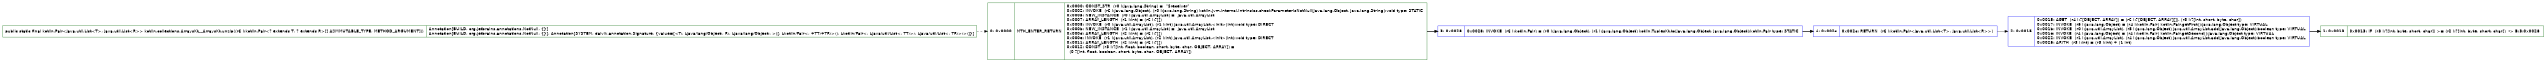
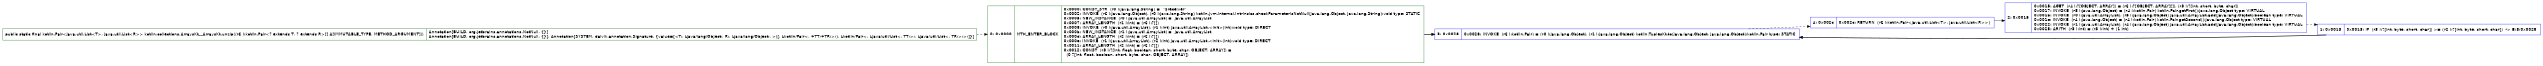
(1039, 31) -> (1038, 34)
(1806, 31) -> (1778, 28)
(2313, 31) -> (2310, 24)
(2432, 31) -> (2429, 30)
none -> (2064, 39)
